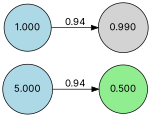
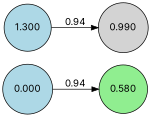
(28, 28) -> (28, 28)
(28, 89) -> (28, 89)
(123, 89) -> (123, 89)
